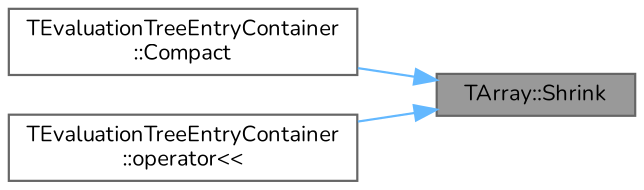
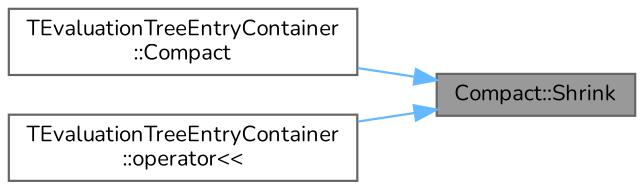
(536, 95) -> (536, 95)
